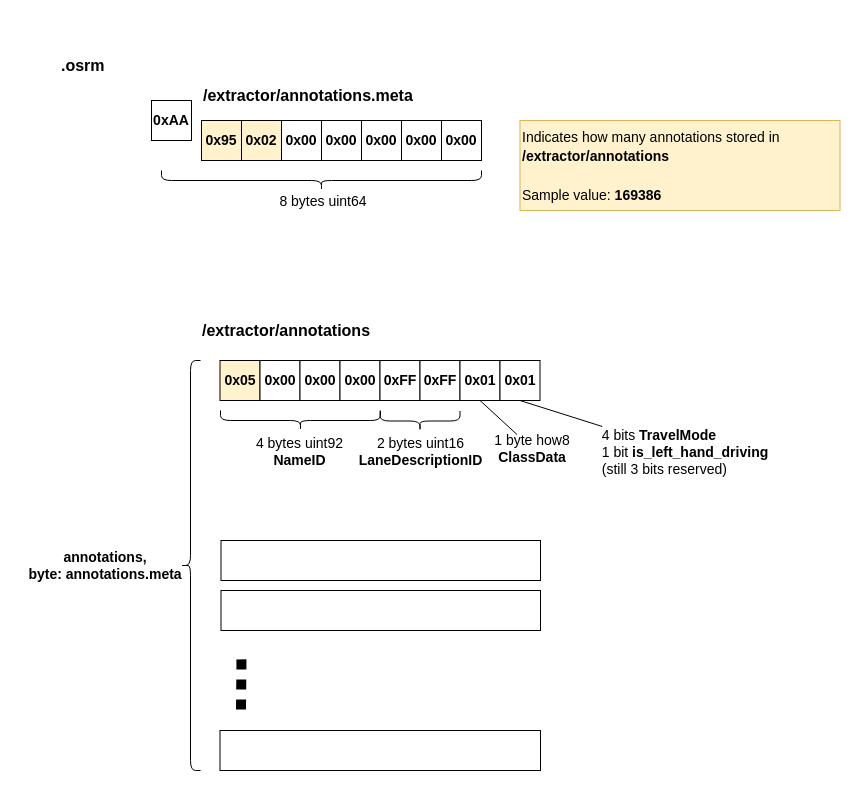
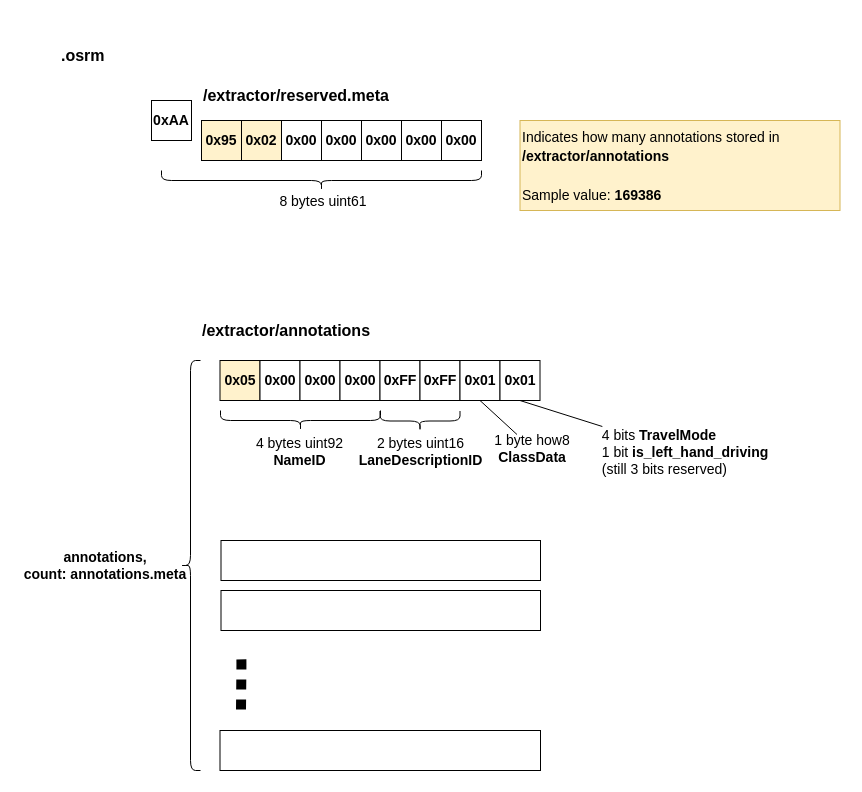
(182, 66) -> (182, 56)
(320, 96) -> (309, 96)
(324, 202) -> (324, 202)
(106, 566) -> (106, 566)
